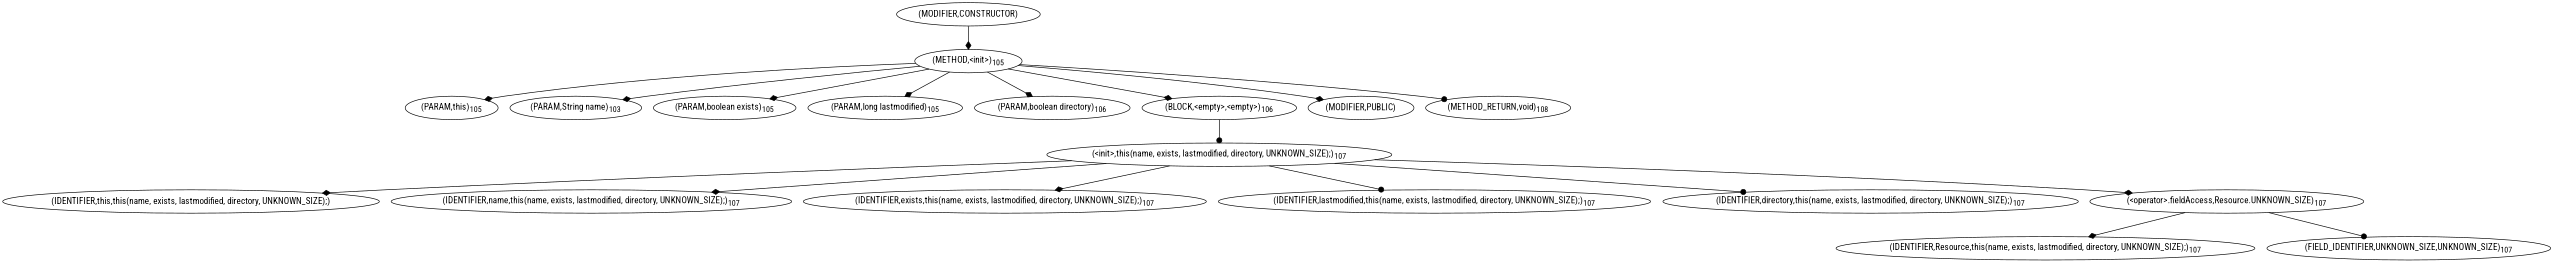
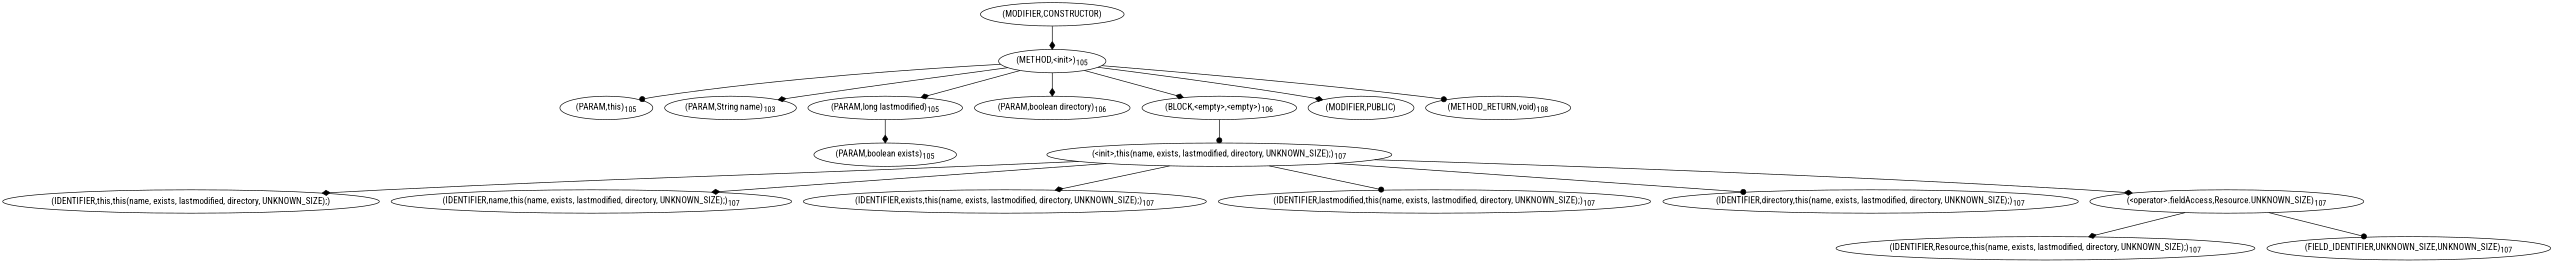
(704, 75) -> (822, 77)
(853, 83) -> (885, 127)
